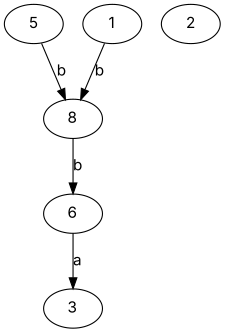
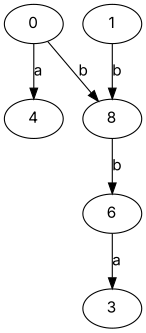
(34, 24) -> (34, 24)
(191, 24) -> none
none -> (34, 119)
